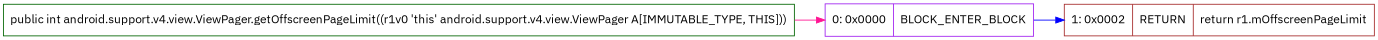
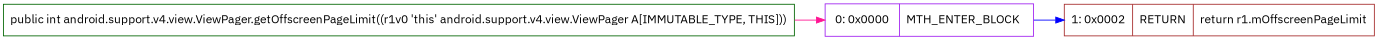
(964, 20) -> (963, 20)
